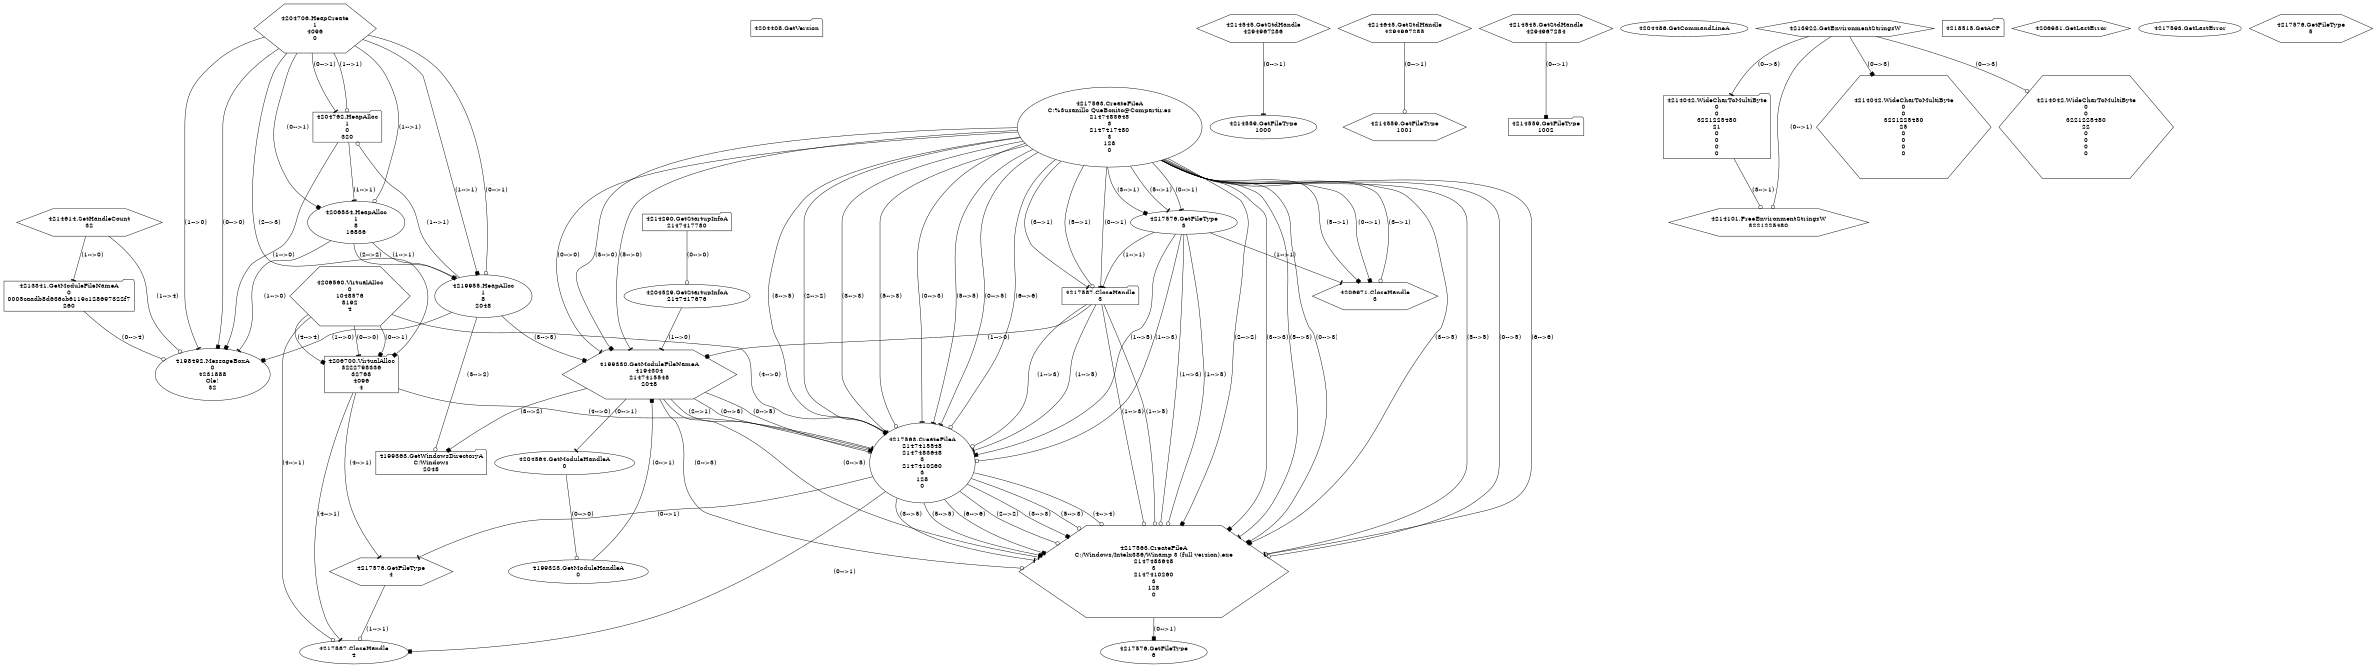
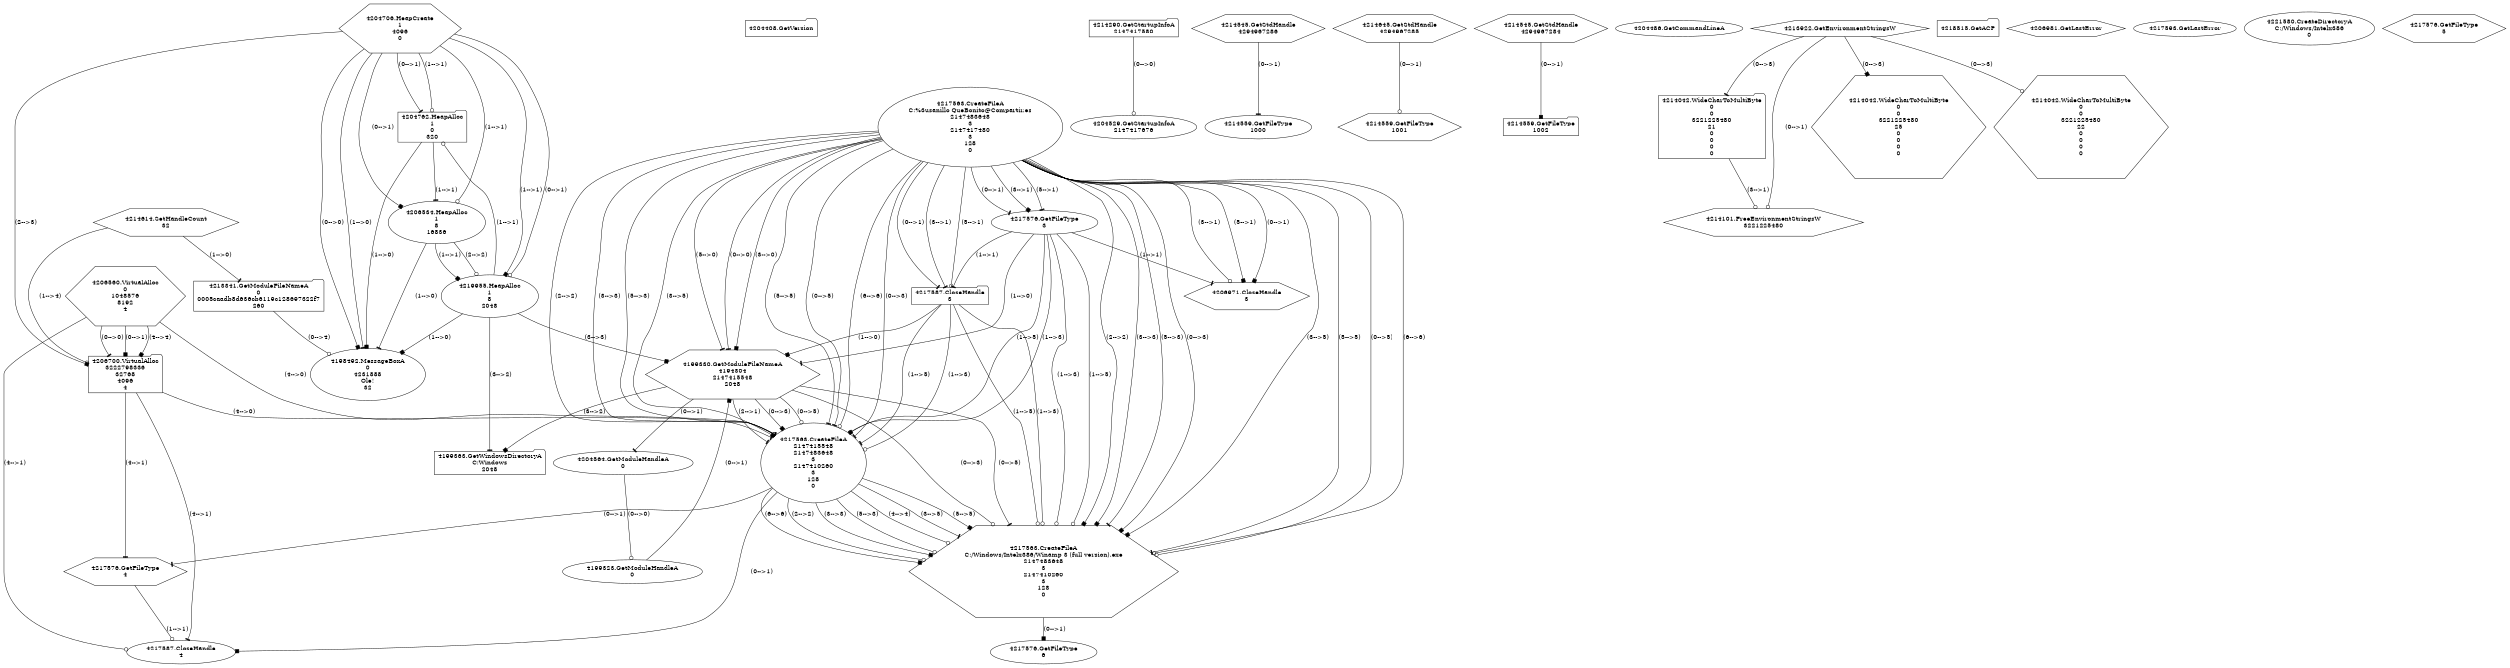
none -> (2309, 28)
(687, 222) -> (1134, 28)
(147, 292) -> (30, 286)
(672, 328) -> (956, 336)
(456, 382) -> (490, 383)
